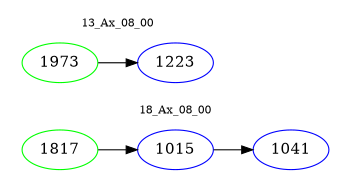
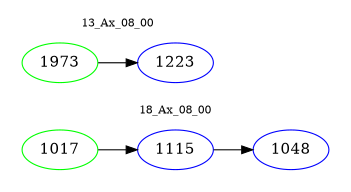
(60, 150) -> (60, 150)
(175, 150) -> (175, 150)
(291, 150) -> (291, 150)
